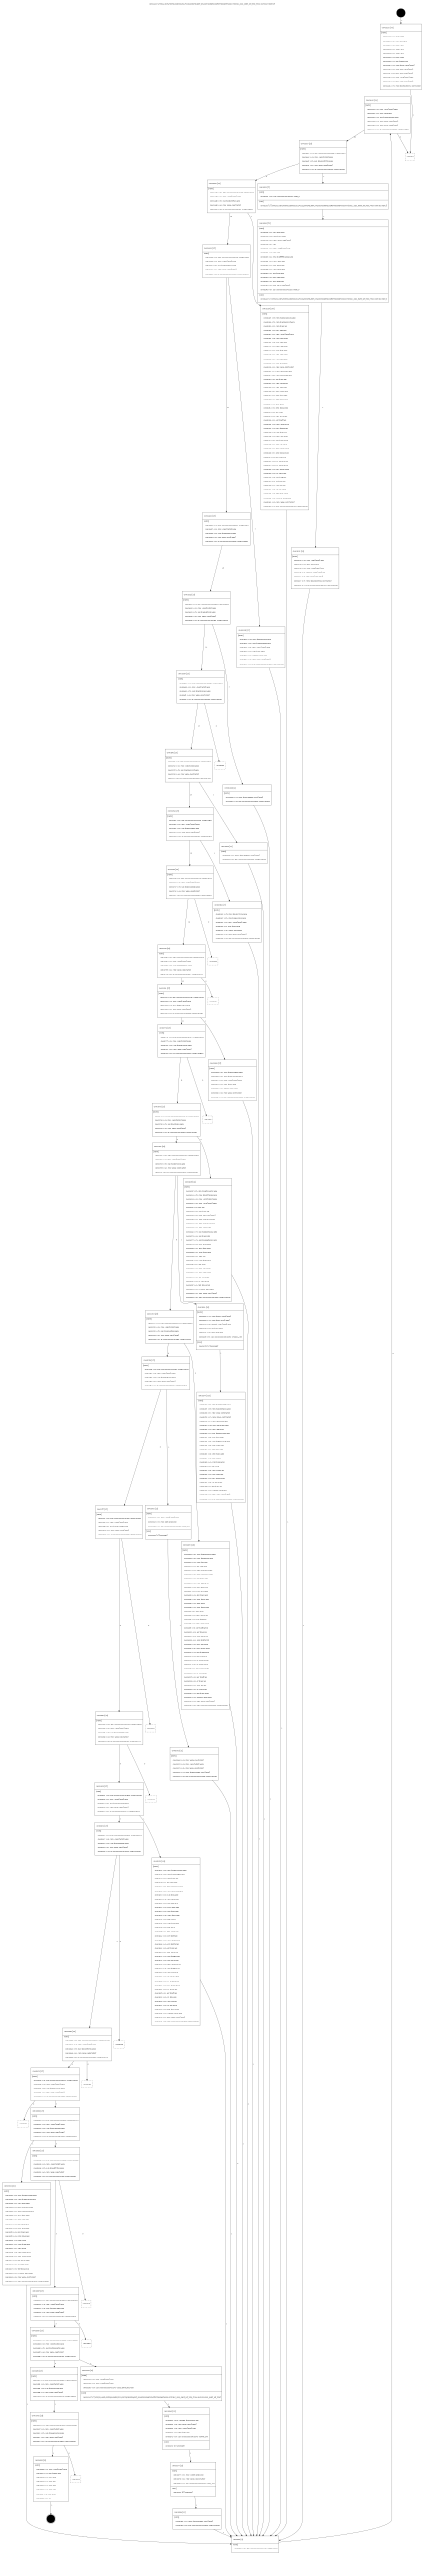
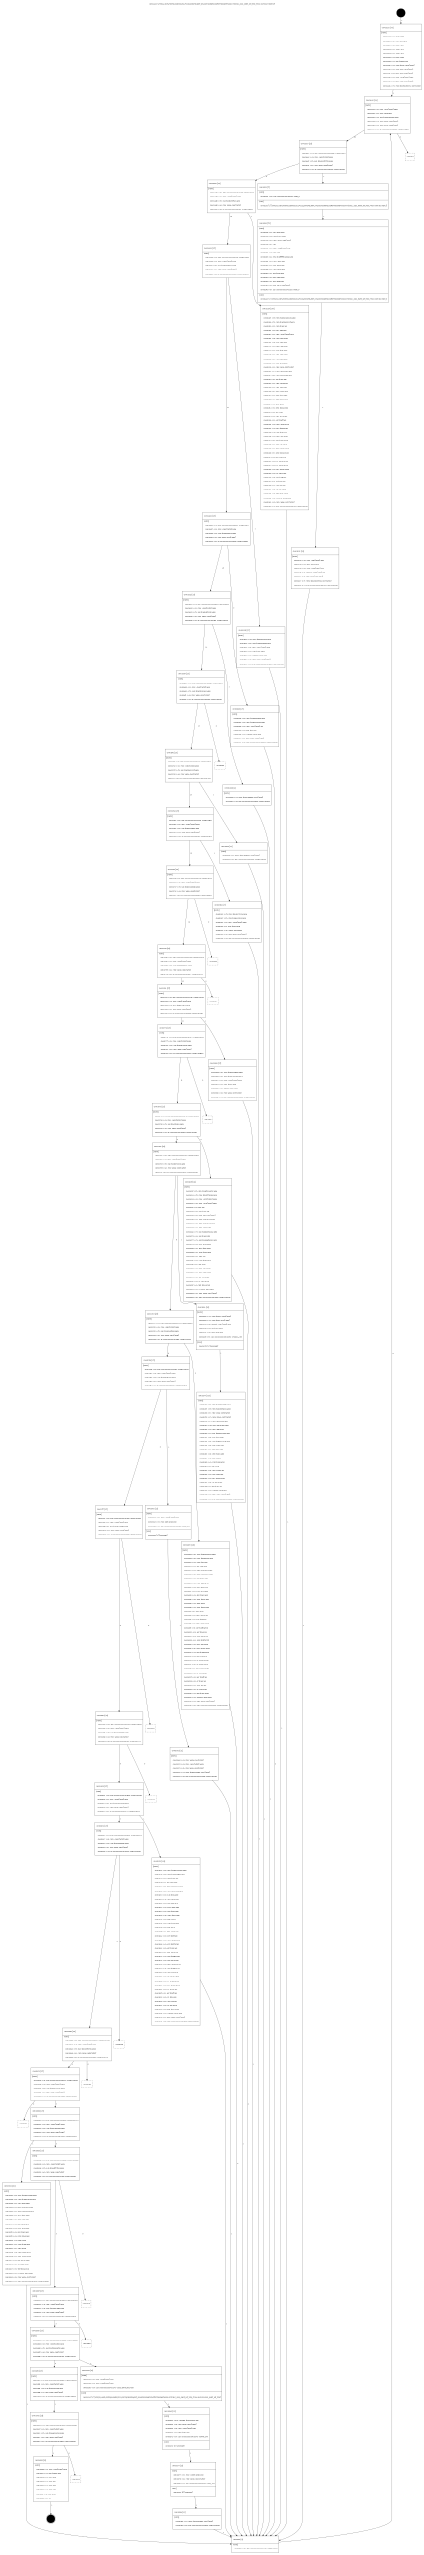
(412, 121) -> (393, 92)
none -> (255, 726)
